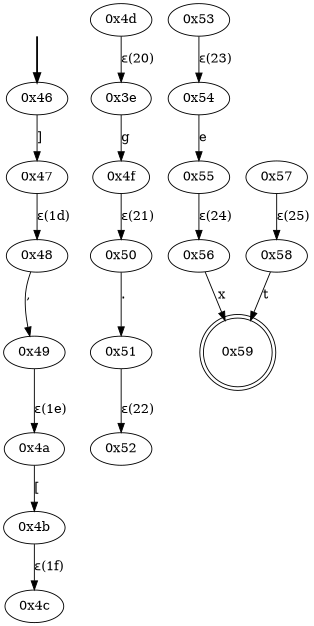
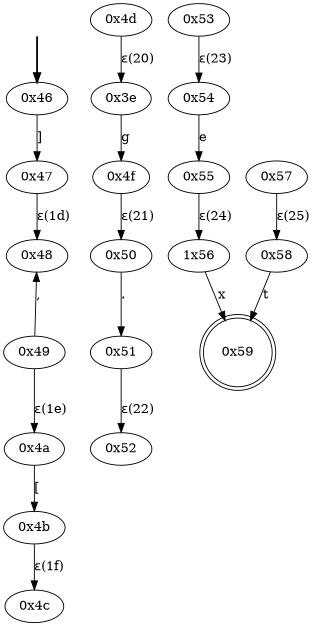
(199, 256) -> (199, 256)
(25, 299) -> (36, 309)
